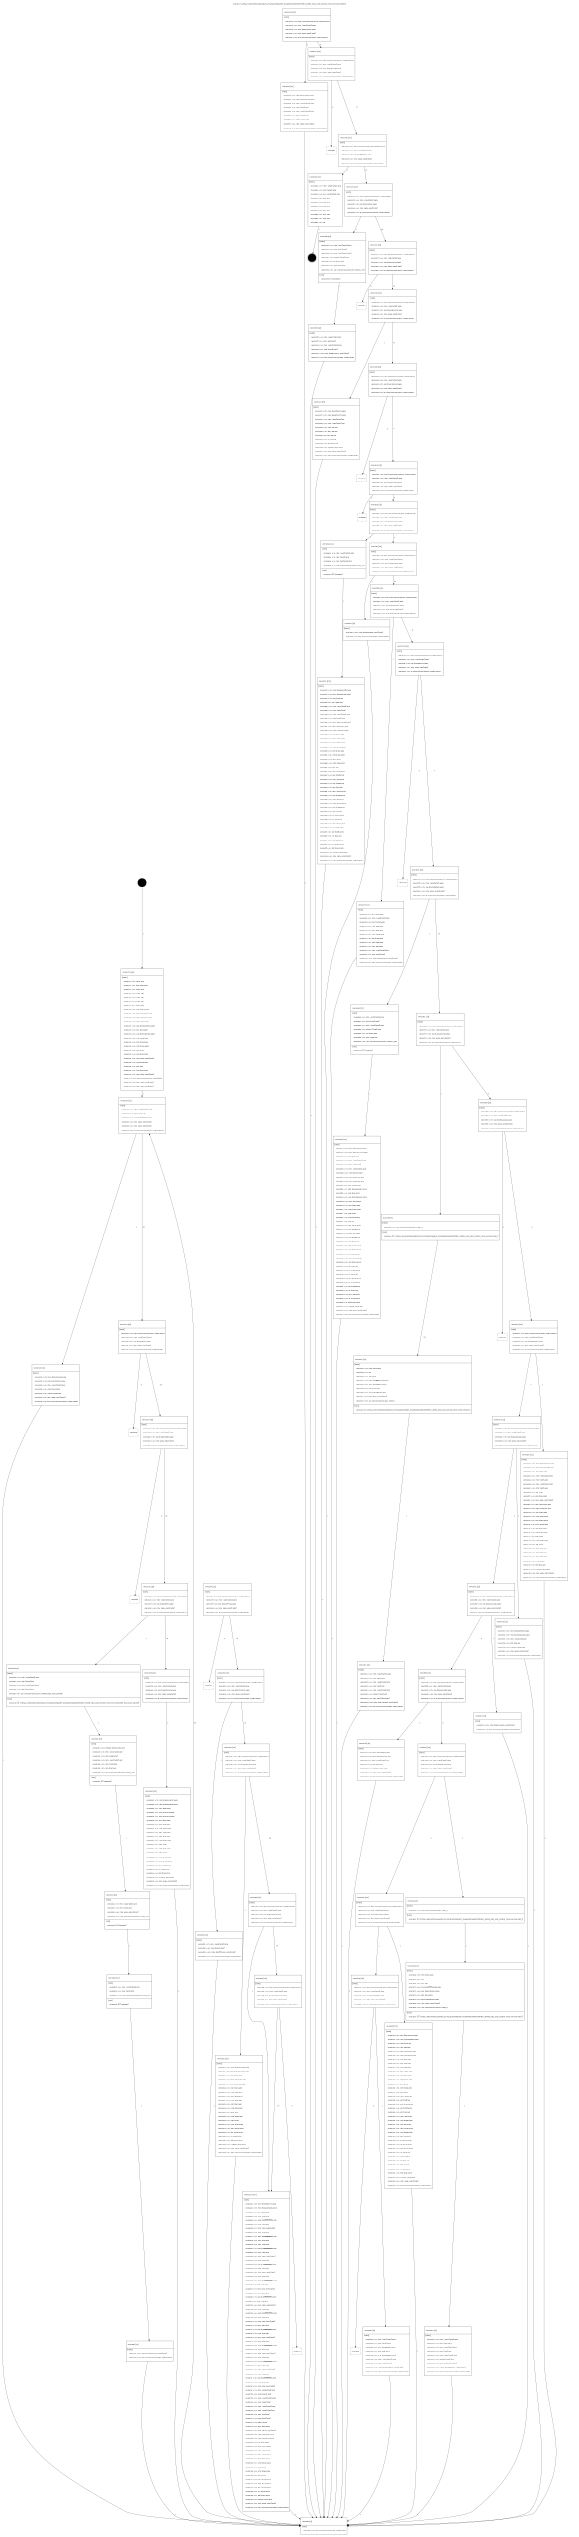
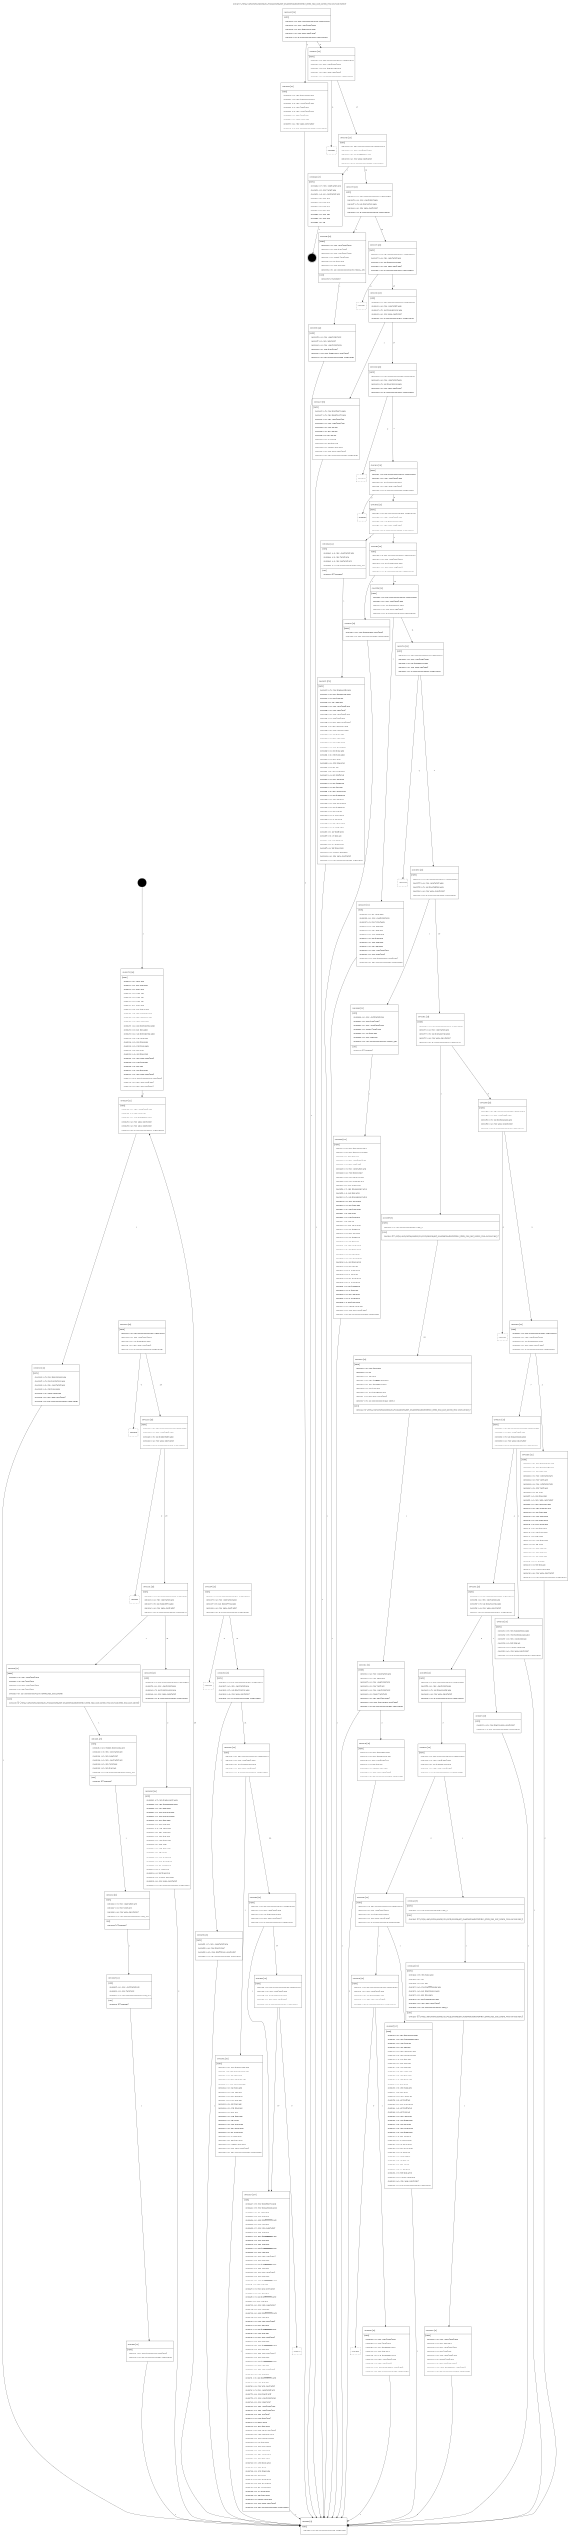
(142, 1227) -> none
(413, 1720) -> (381, 1724)
